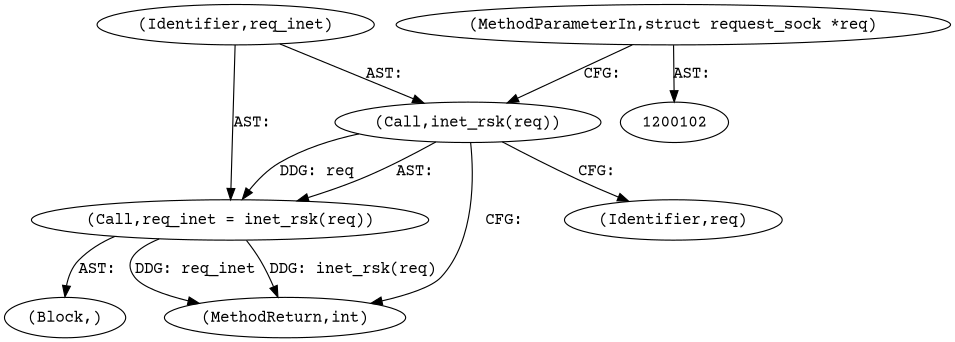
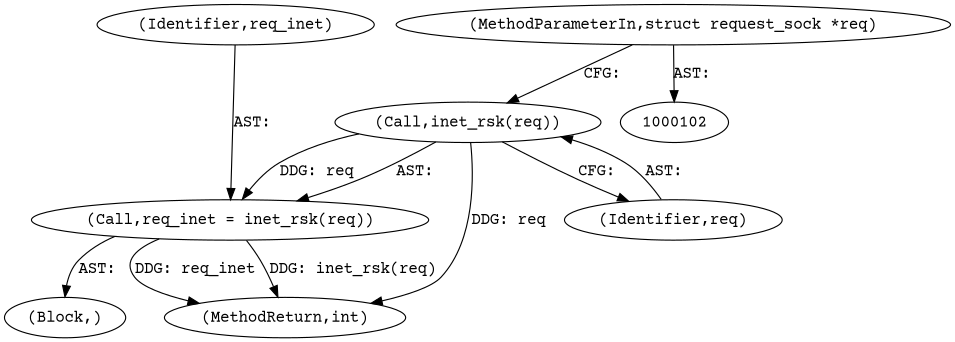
(347, 71) -> (622, 161)
(674, 122) -> (674, 122)
(509, 220) -> (509, 220)
